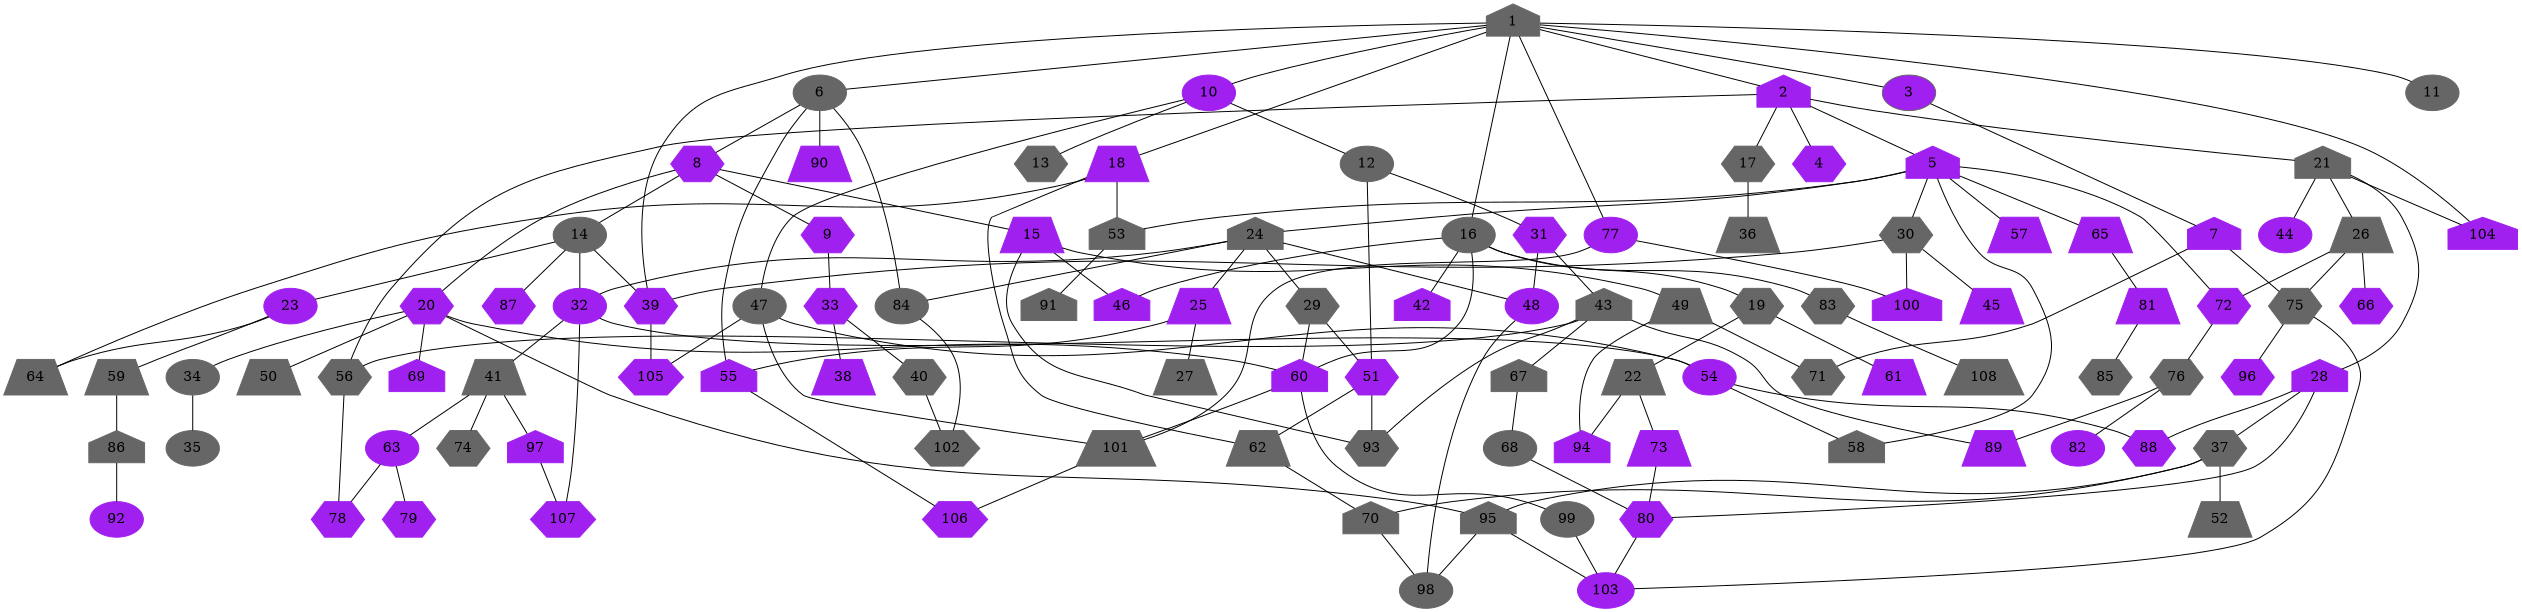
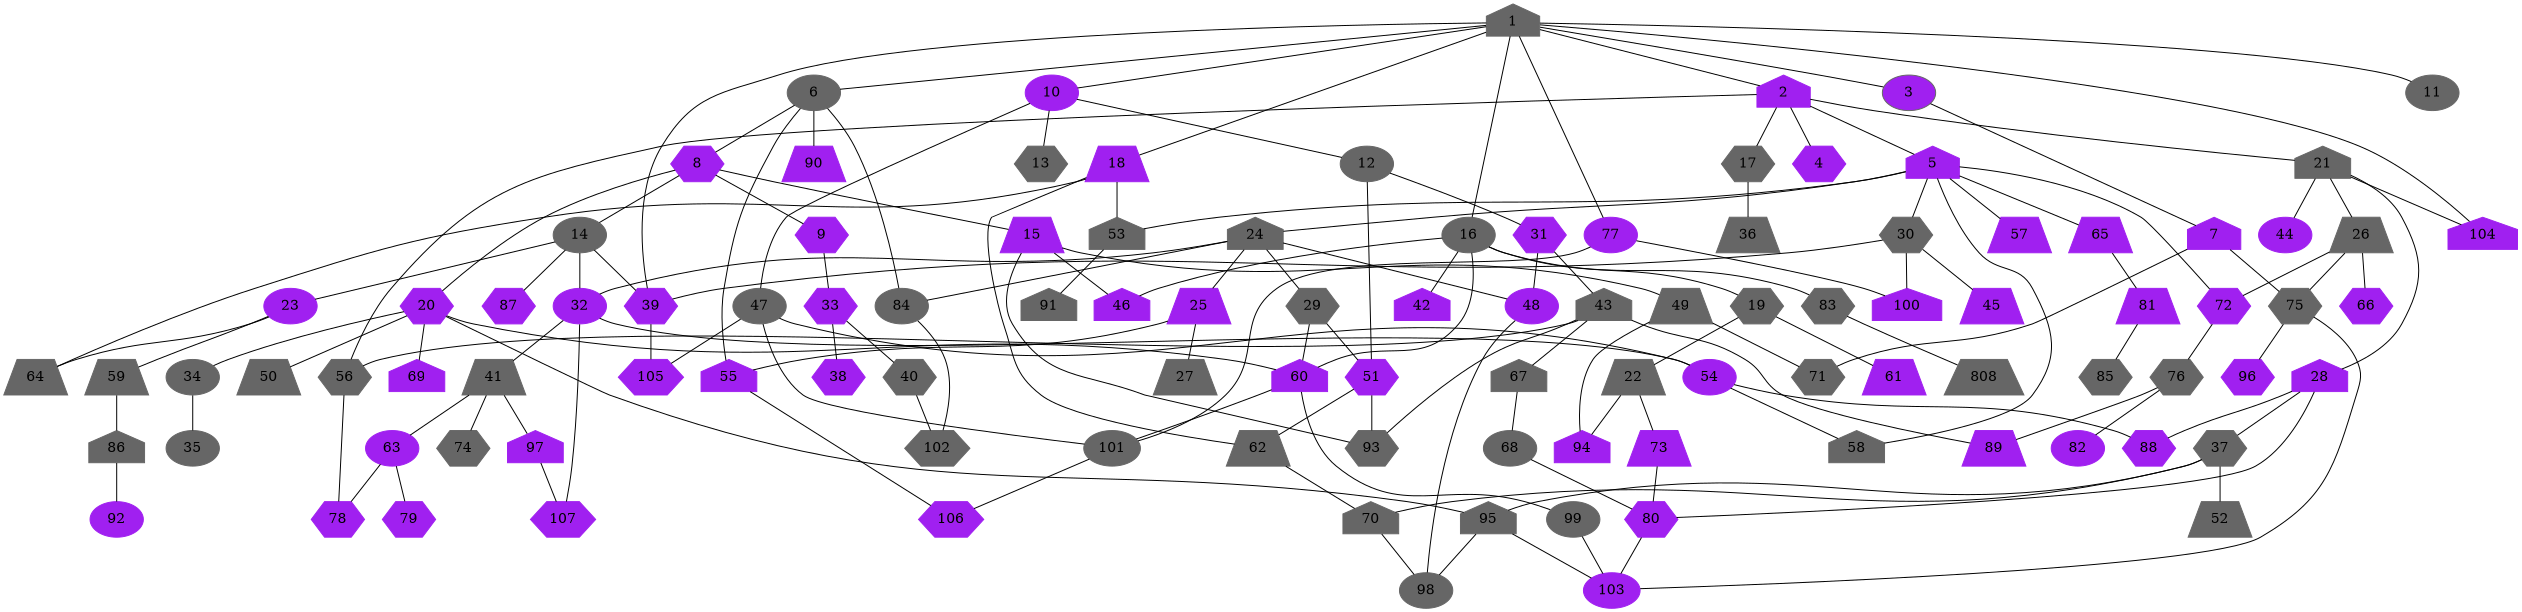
(843, 377) -> (839, 377)
(1984, 377) -> (1984, 377)
(1116, 448) -> (1112, 448)
